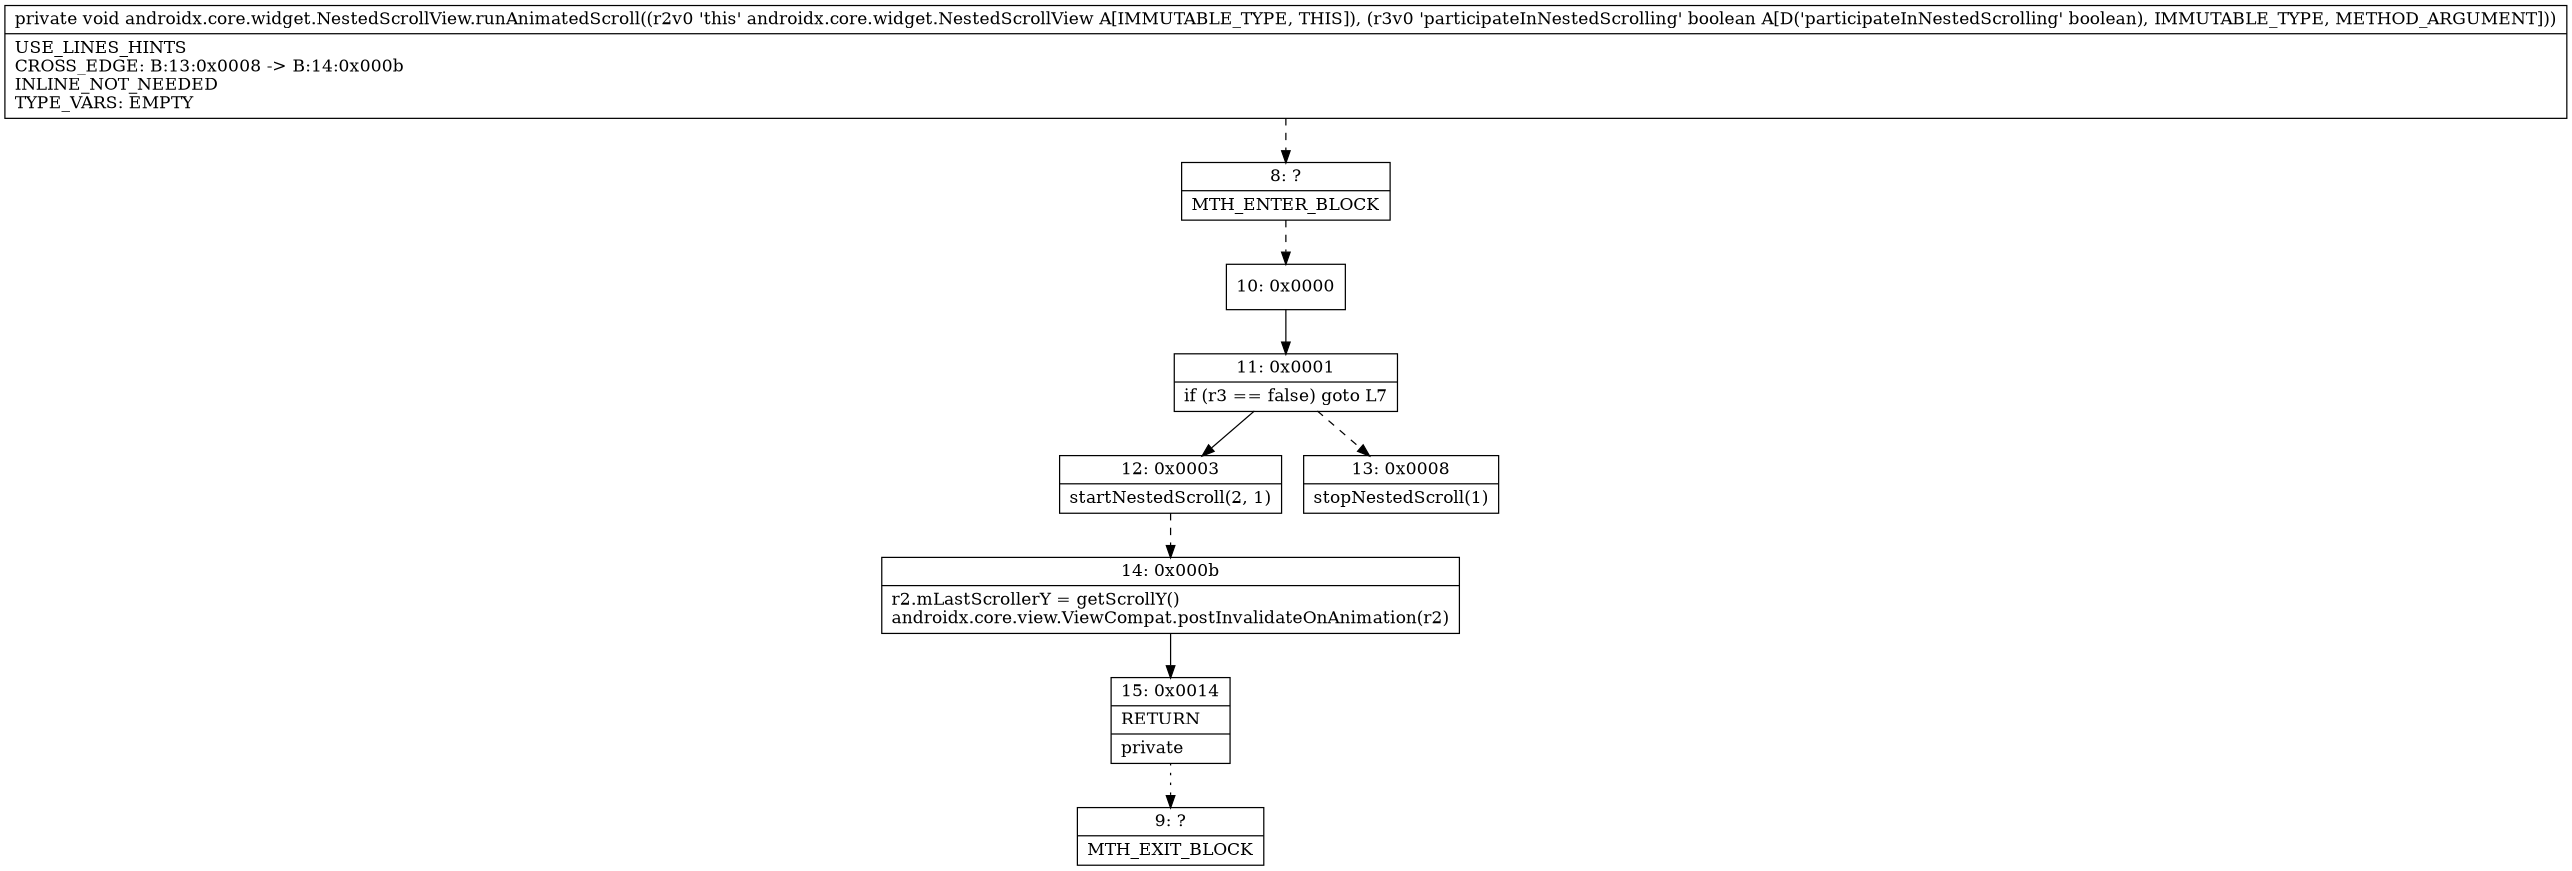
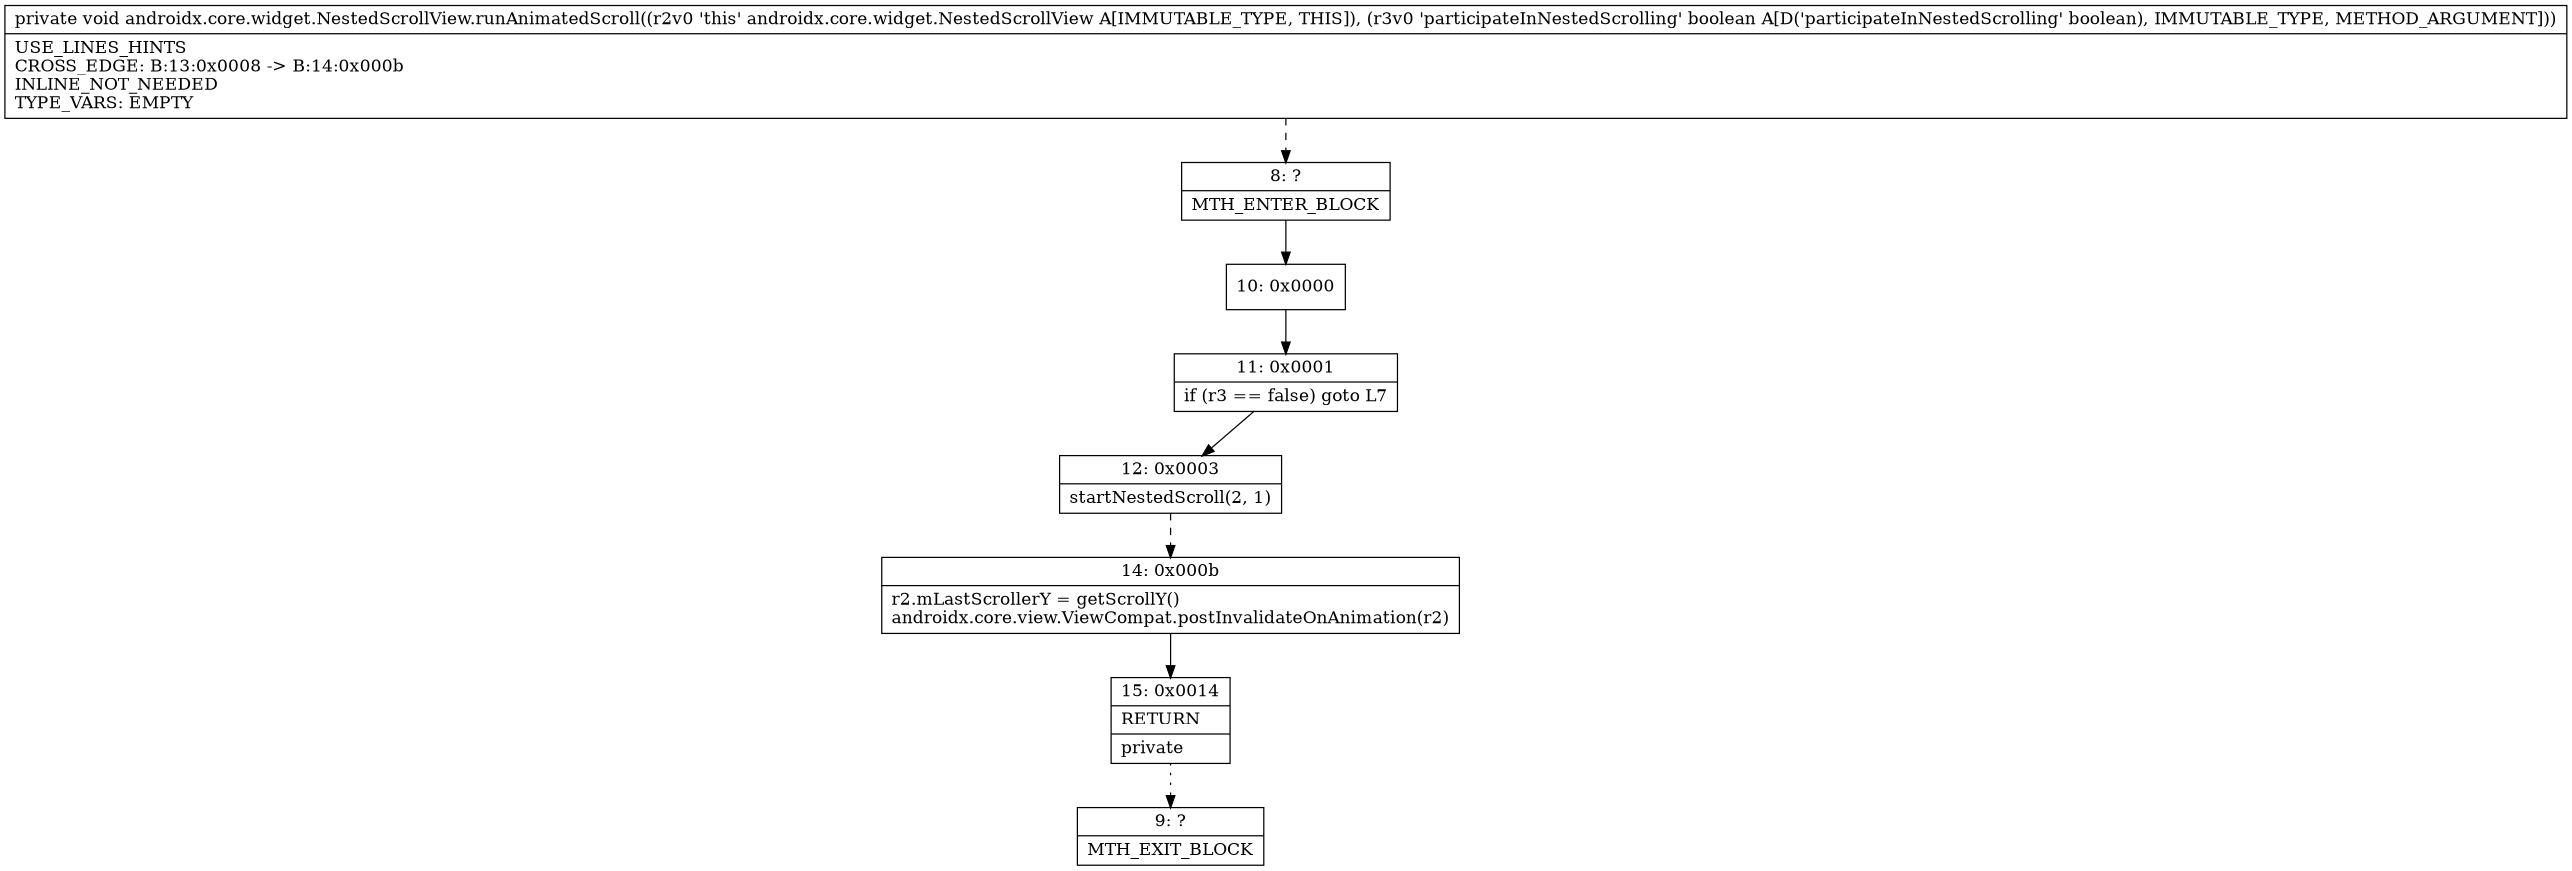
(1286, 236) -> (1286, 236)
(1401, 484) -> none
